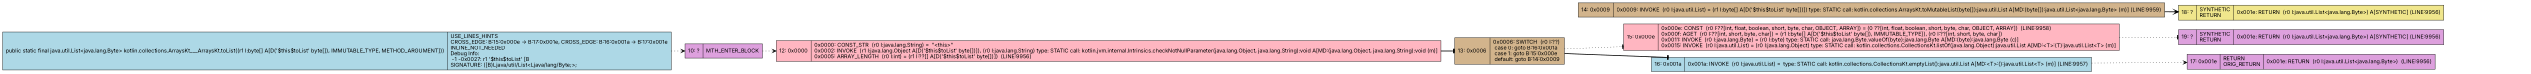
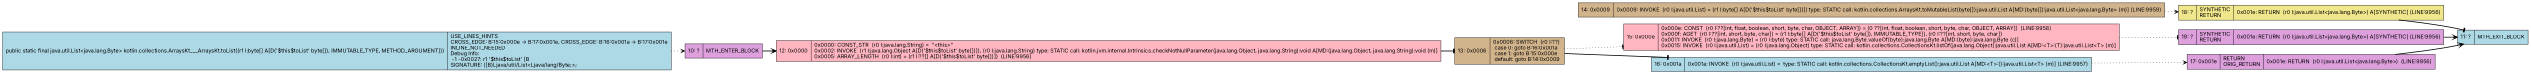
(2170, 12) -> (2170, 12)
none -> (2493, 37)
(767, 51) -> (767, 51)
